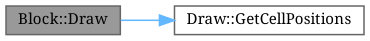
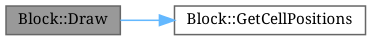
(269, 20) -> (270, 20)
